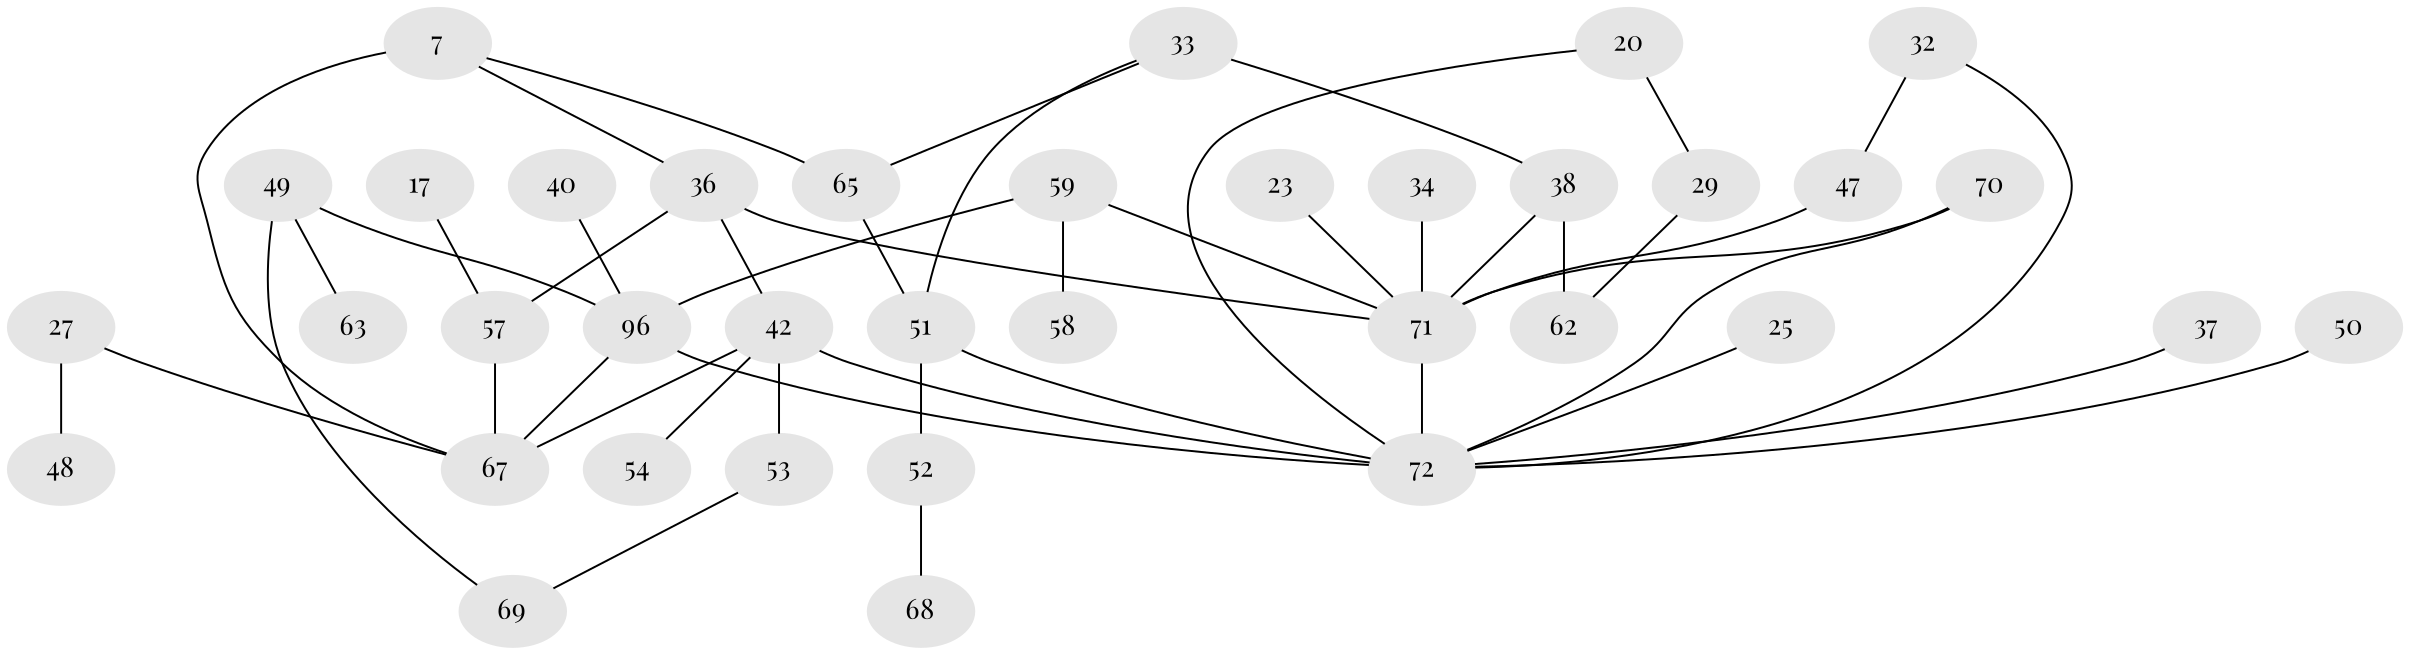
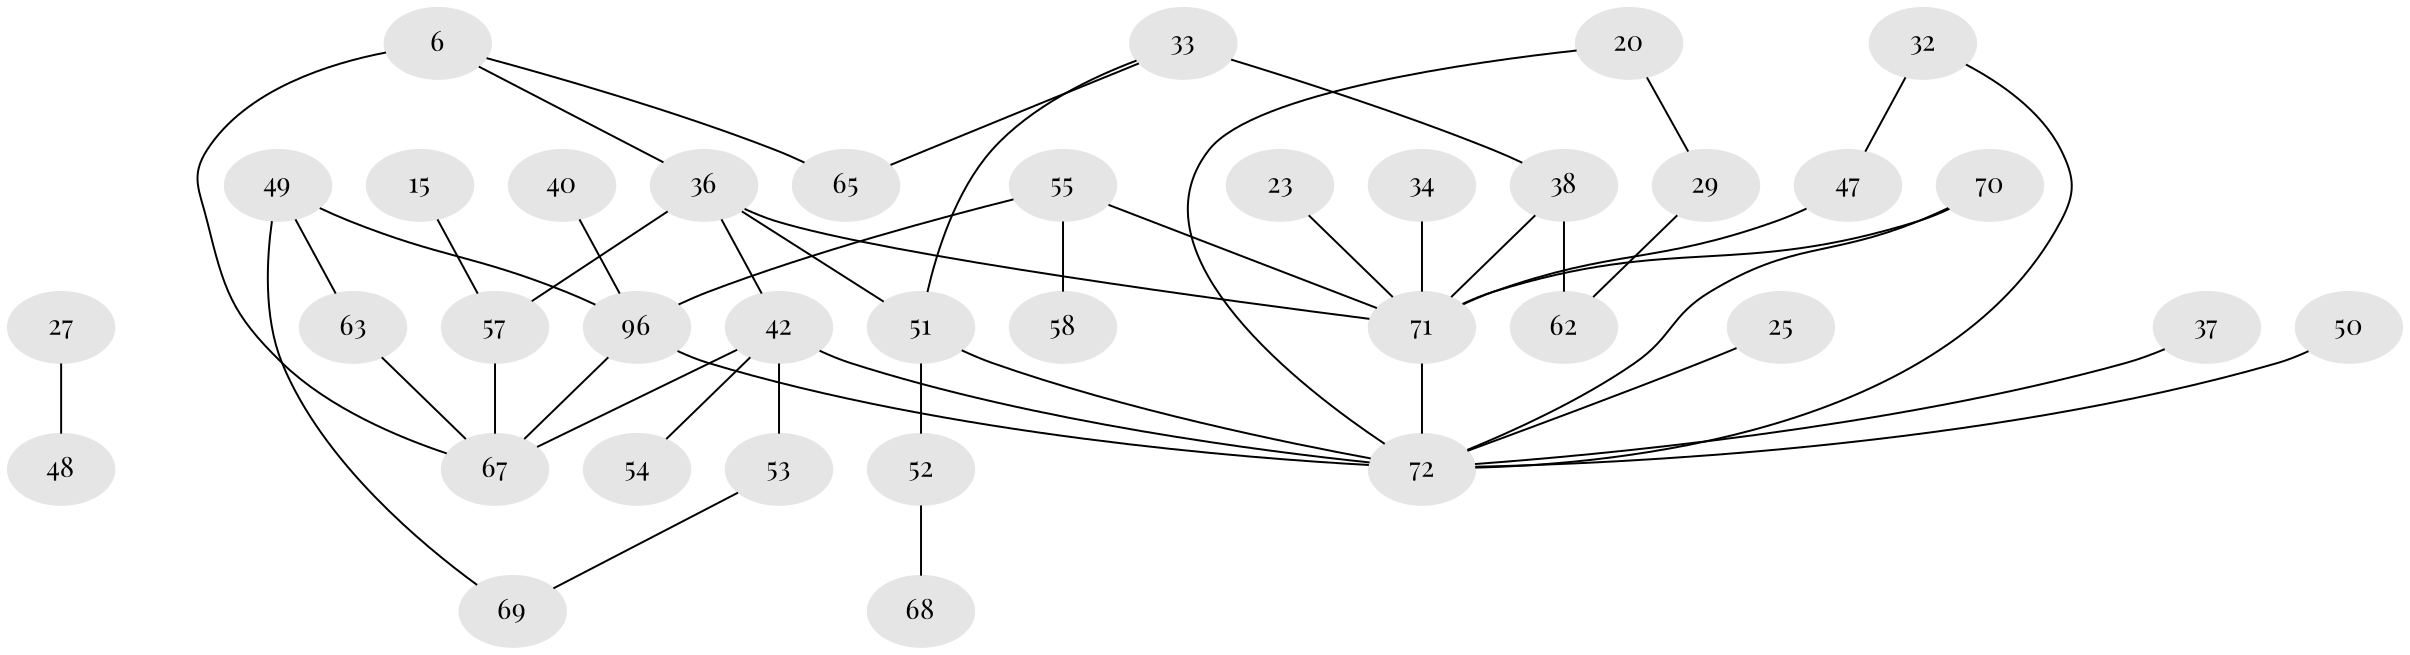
(438, 43) -> (438, 43)
(420, 185) -> (420, 185)
(1063, 185) -> (1063, 185)
(885, 258) -> (799, 248)
(274, 406) -> (424, 398)
